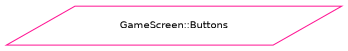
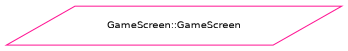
(174, 26) -> (174, 26)
